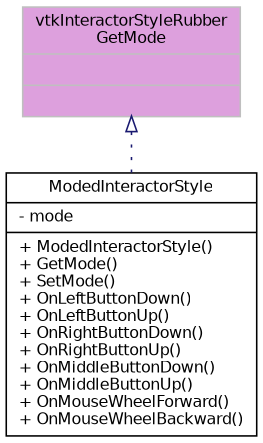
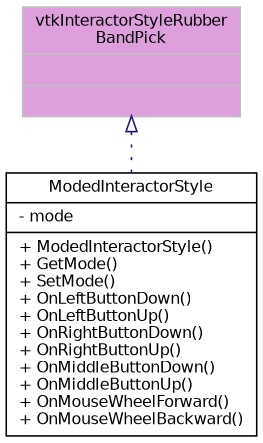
(131, 38) -> (131, 38)
